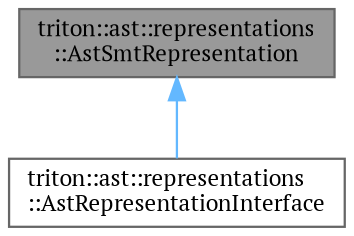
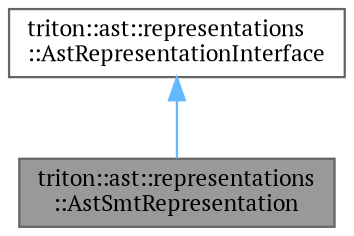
(177, 130) -> (177, 130)
